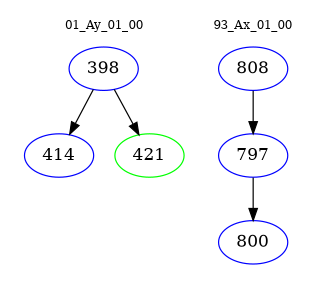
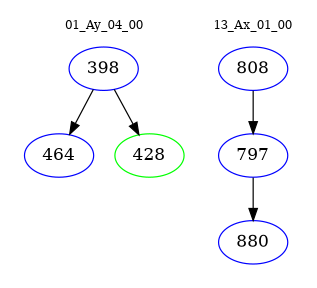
(104, 26) -> (104, 26)
(253, 26) -> (253, 26)
(59, 156) -> (59, 156)
(149, 156) -> (149, 156)
(253, 242) -> (253, 242)
